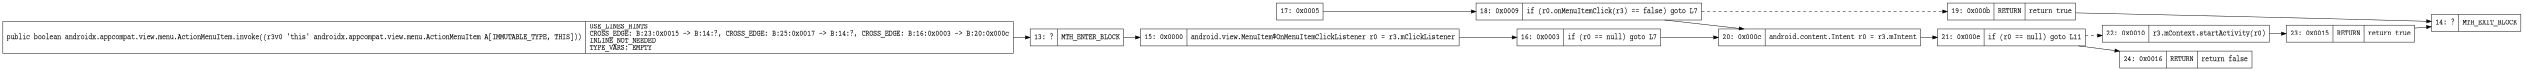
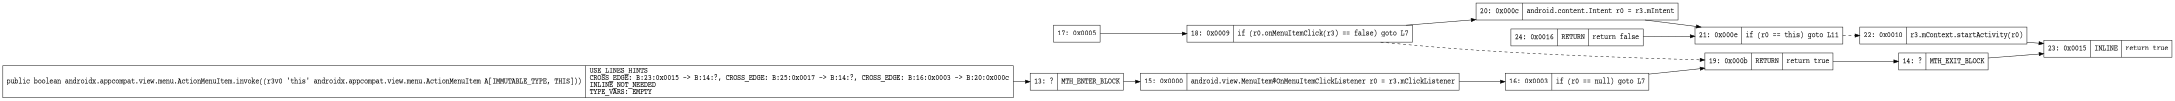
(2421, 28) -> (2014, 56)
(2349, 33) -> (2106, 48)
(1687, 37) -> (1674, 71)
(2035, 37) -> (1792, 35)
(2097, 48) -> (1667, 37)
